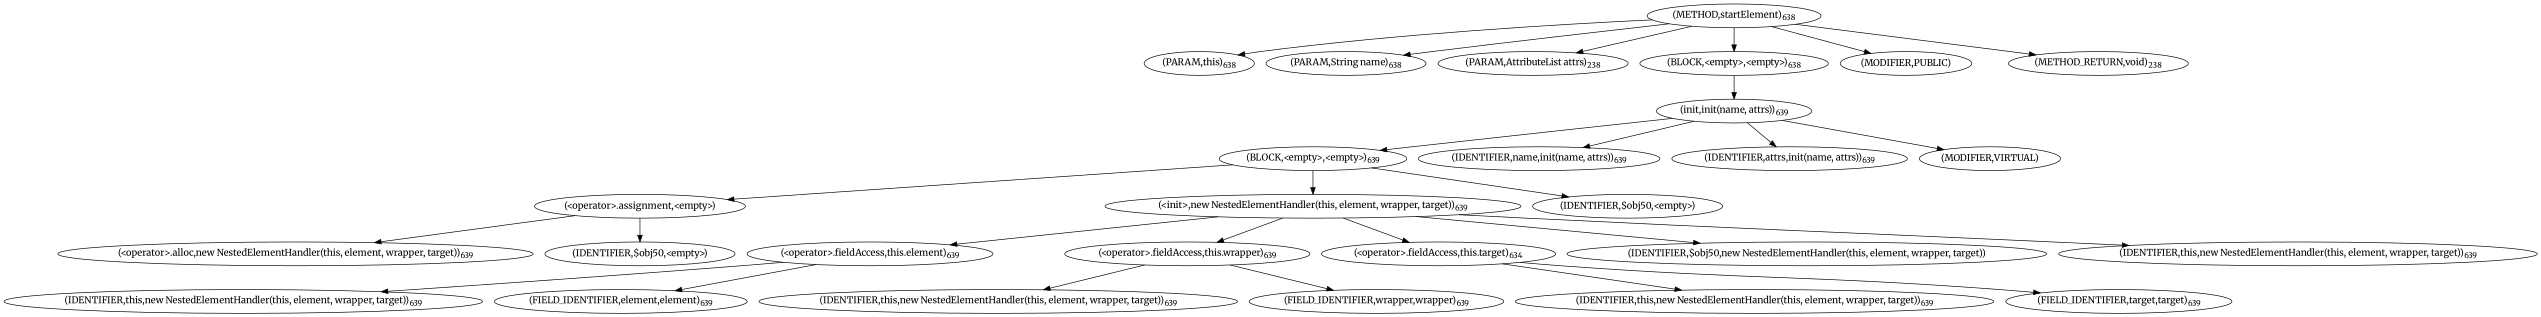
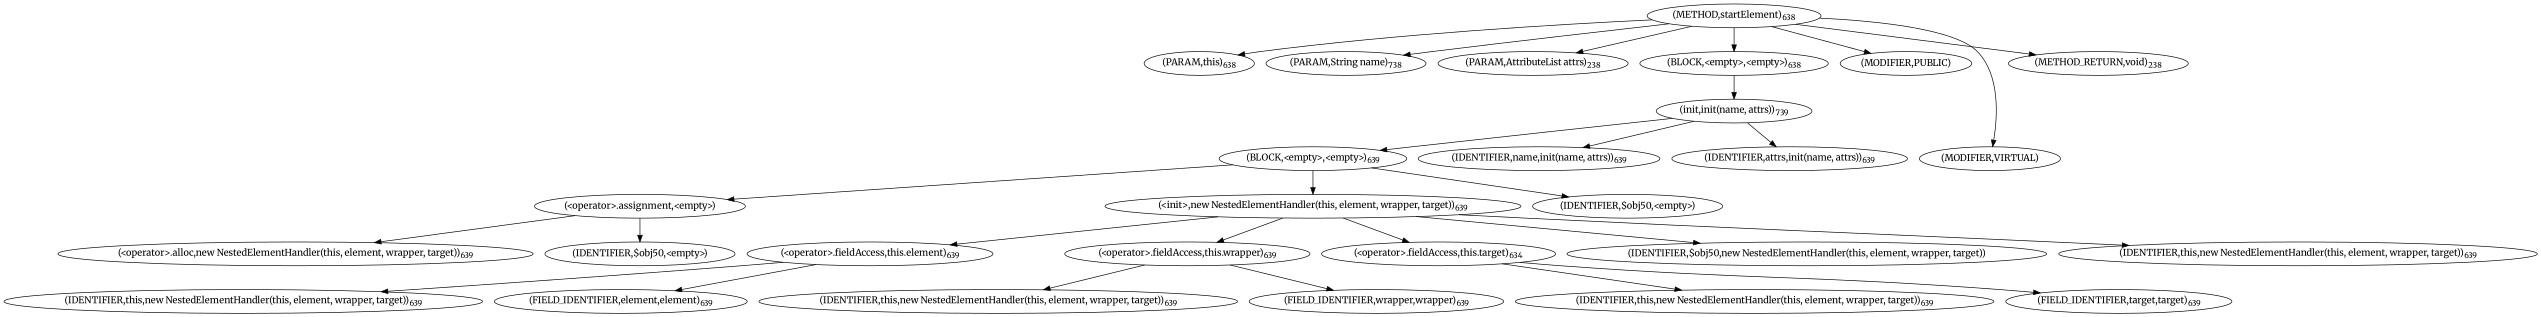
(1395, 62) -> (1395, 62)
(1782, 110) -> (1782, 110)
(1860, 134) -> (1946, 36)
